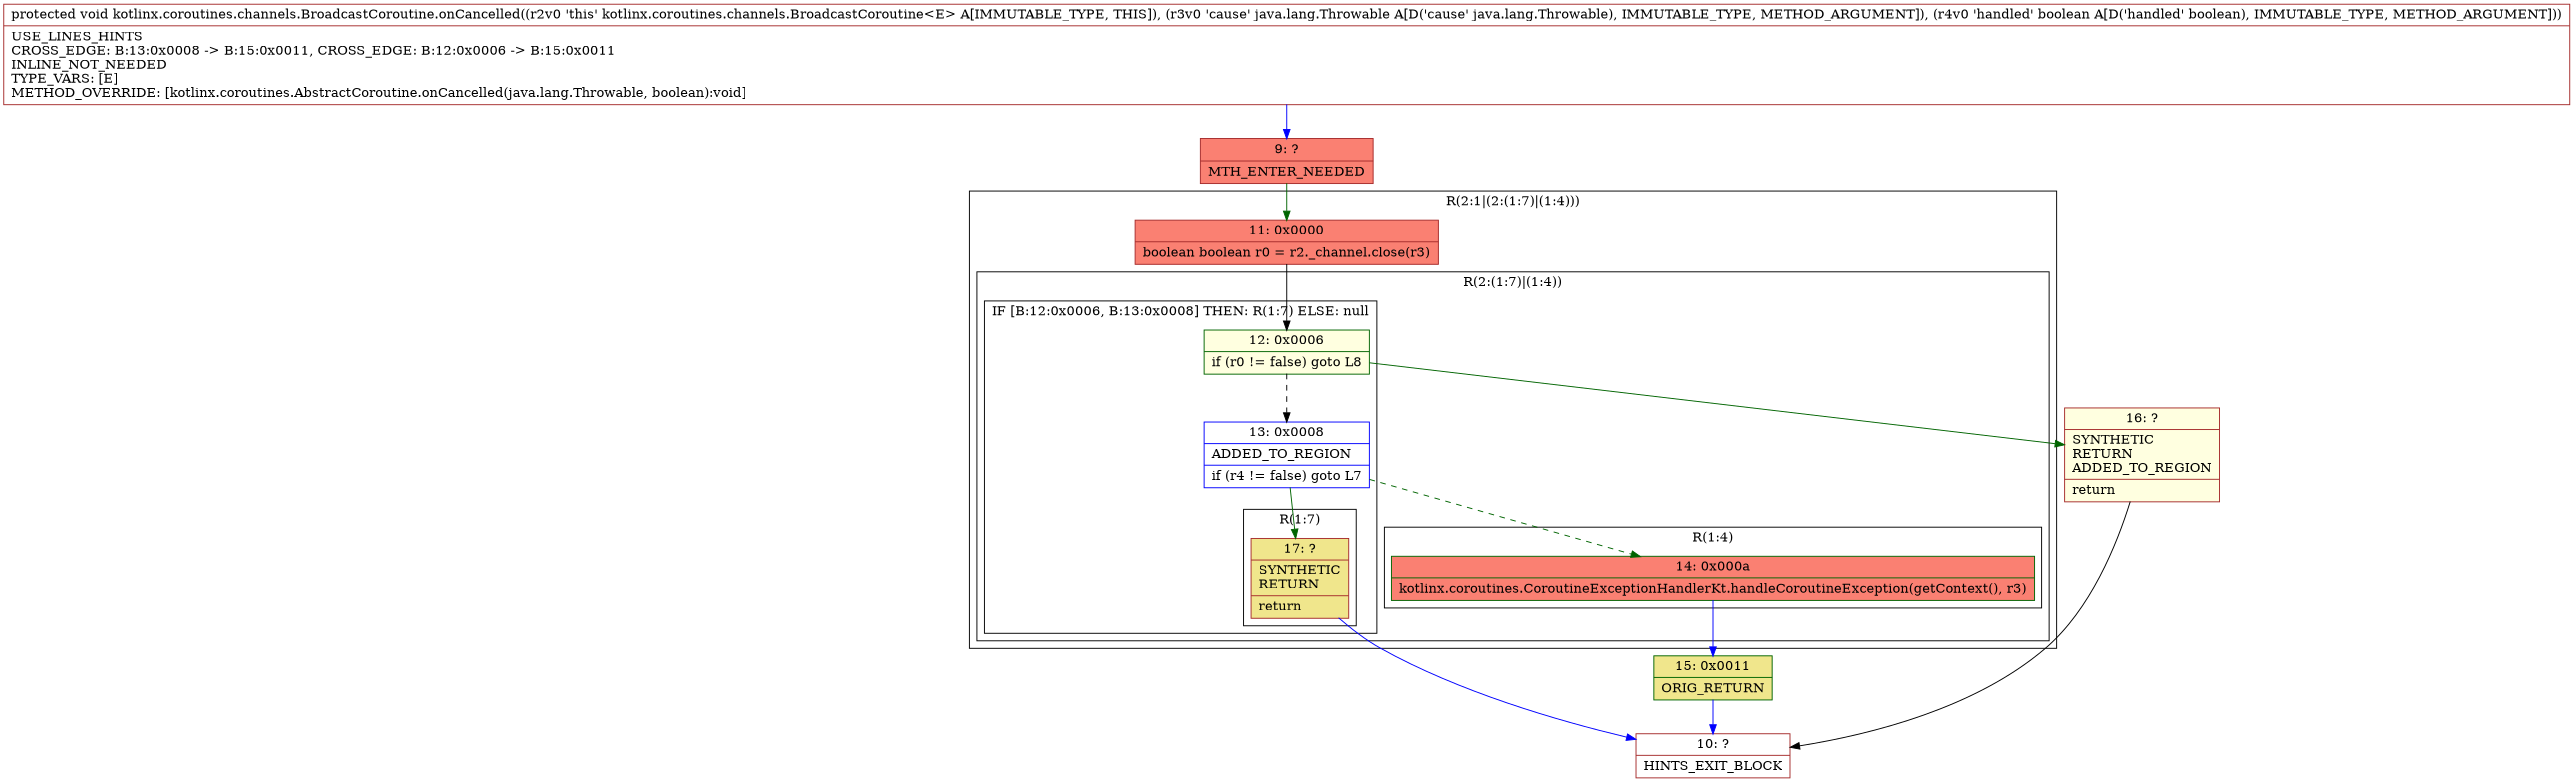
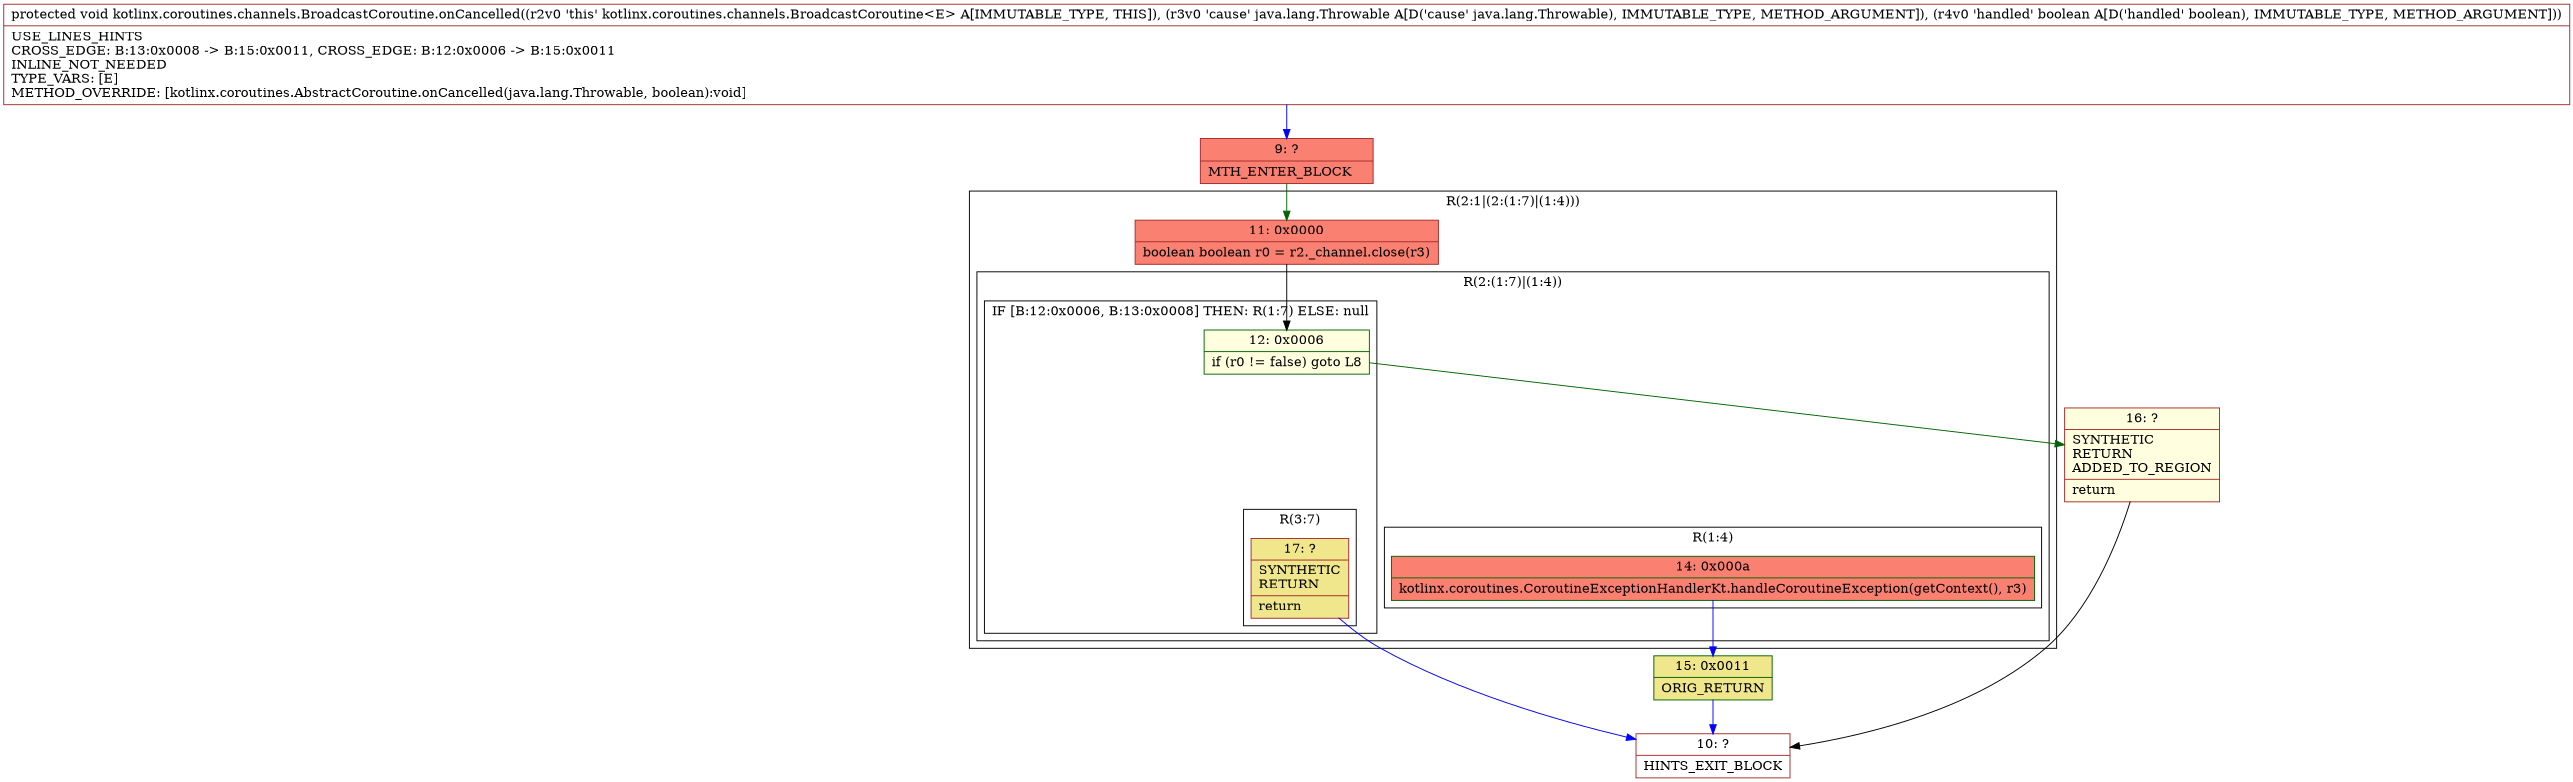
(1287, 172) -> (1280, 172)
(1287, 455) -> none
(1300, 520) -> (1300, 520)
